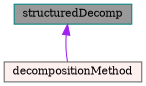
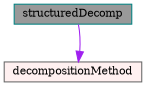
(66, 48) -> (80, 38)
